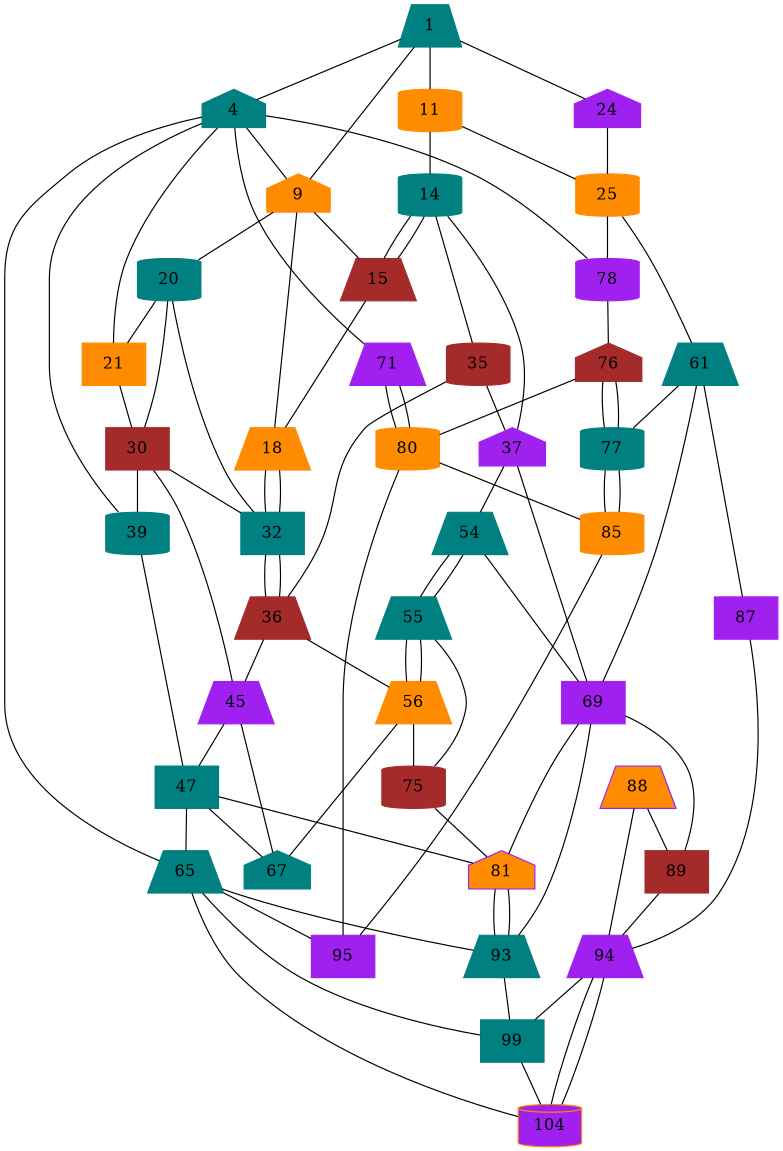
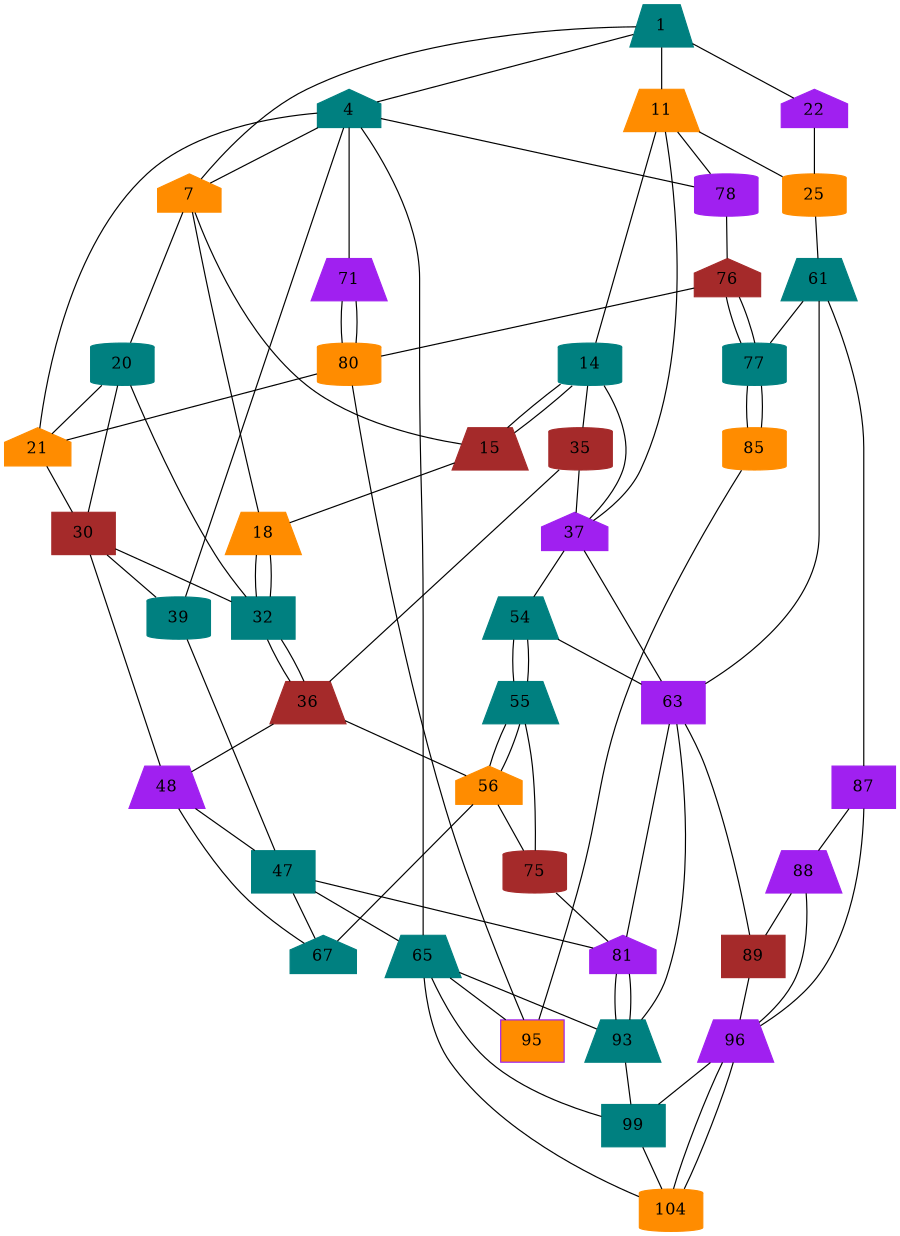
(430, 110) -> (662, 110)
(607, 110) -> (814, 110)
(298, 195) -> (189, 195)
(607, 237) -> (694, 153)
none -> (674, 338)
(114, 364) -> (38, 449)
(510, 491) -> (192, 407)
(236, 703) -> (167, 787)
(414, 703) -> (489, 787)
(593, 703) -> (673, 703)
(638, 787) -> (804, 872)
none -> (834, 830)
(502, 872) -> (623, 956)
(343, 956) -> (532, 1041)
(605, 956) -> (736, 1041)
(550, 1126) -> (671, 1210)
